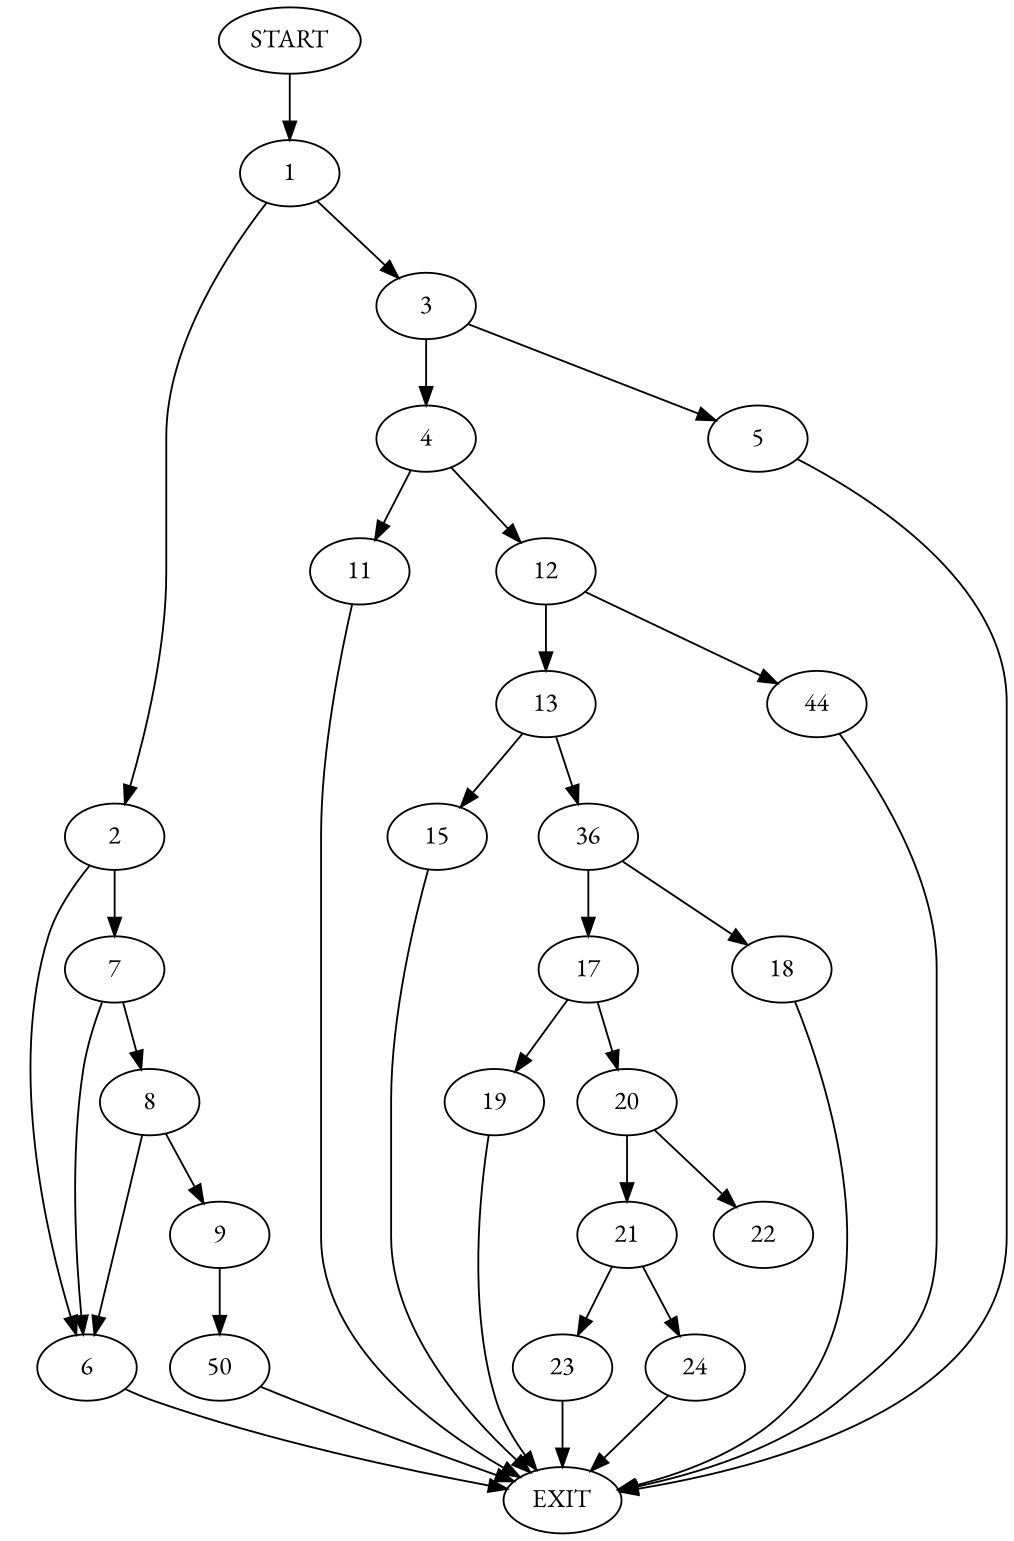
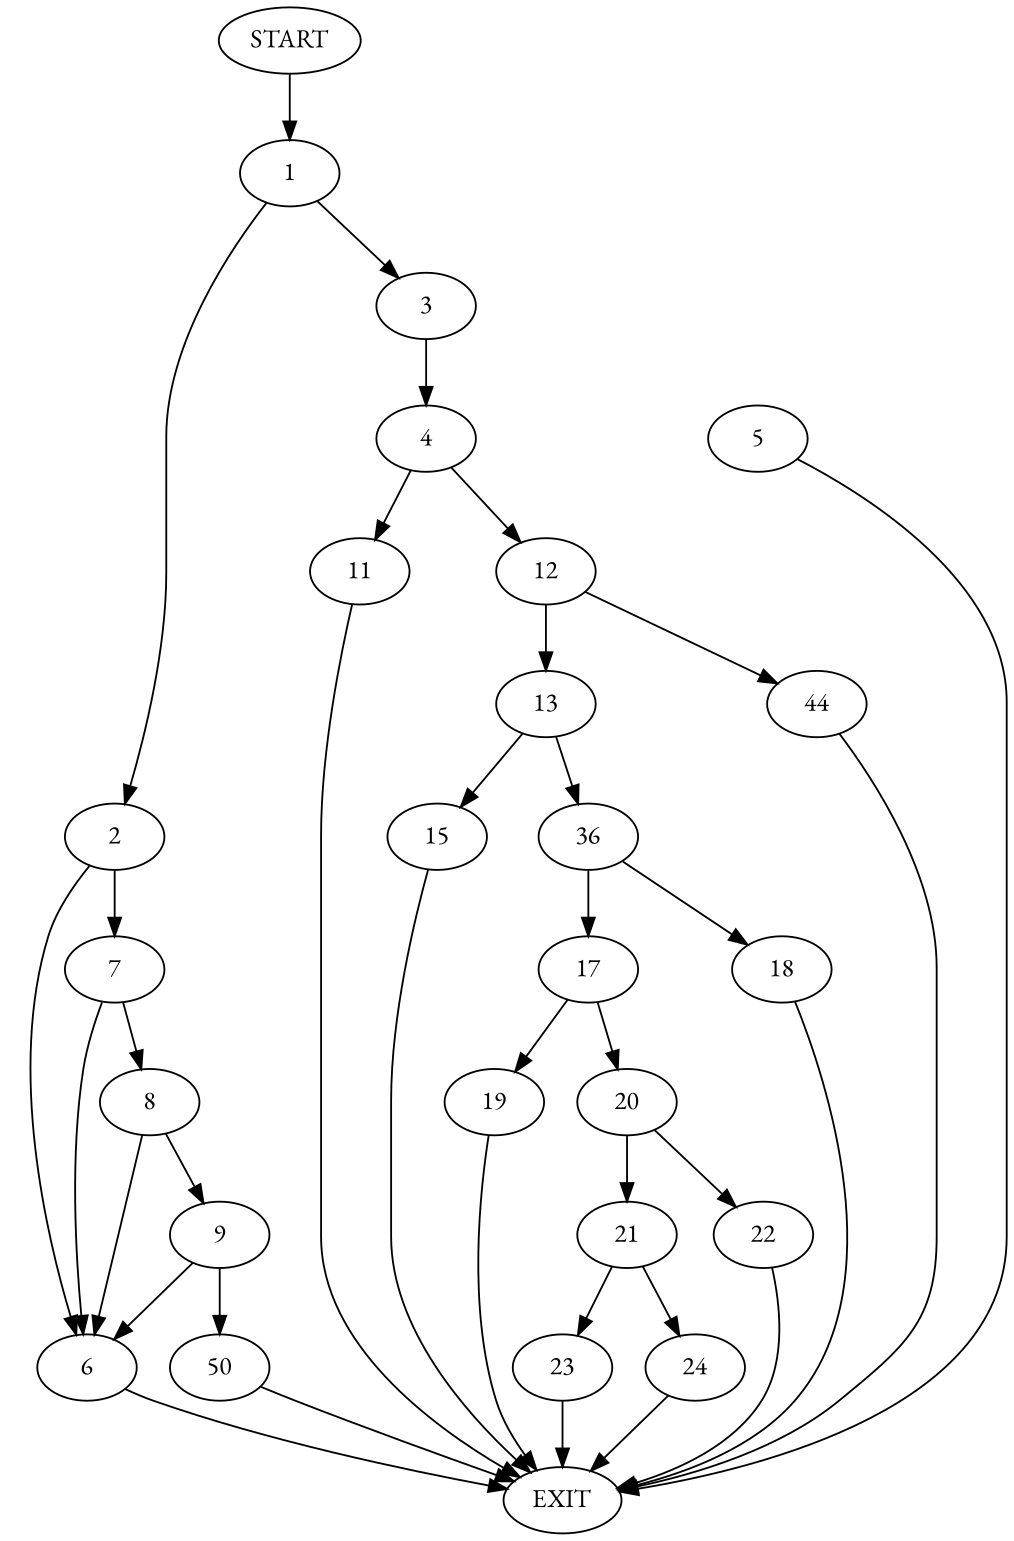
(583, 369) -> none
none -> (160, 1295)
none -> (756, 1408)
